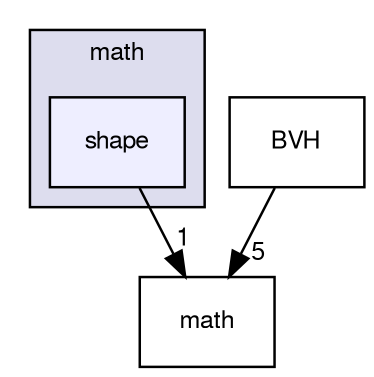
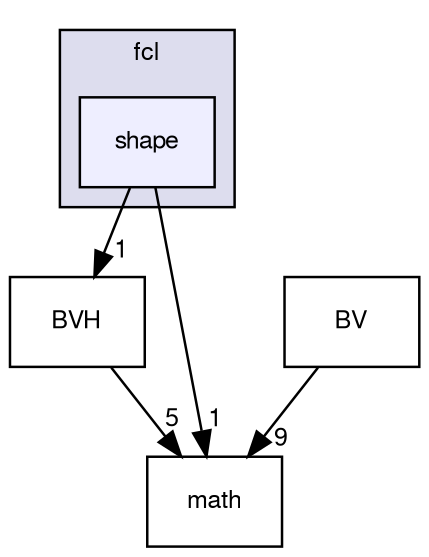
(117, 54) -> (147, 54)
none -> (116, 222)
none -> (352, 322)
